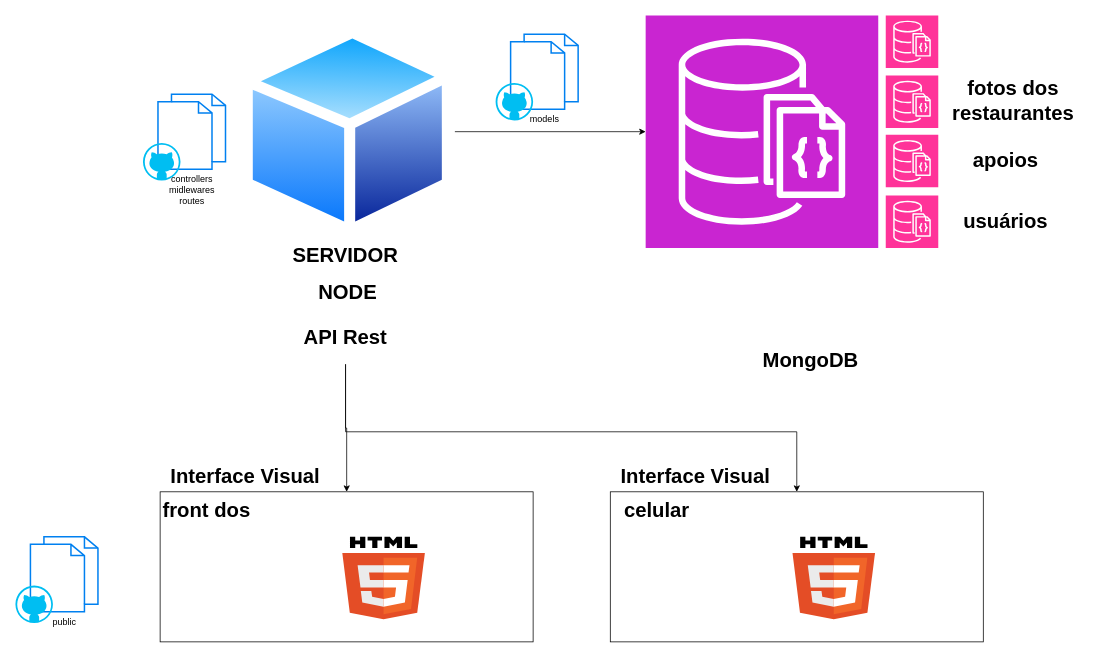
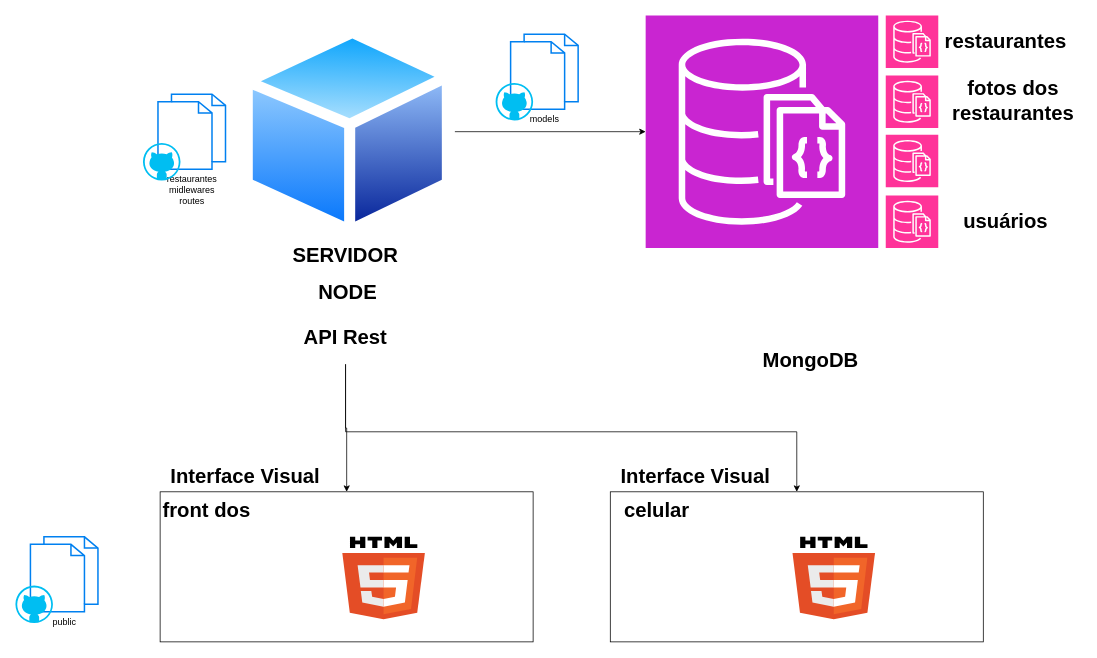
none -> (1005, 42)
(1005, 161) -> none
(192, 191) -> (192, 191)
